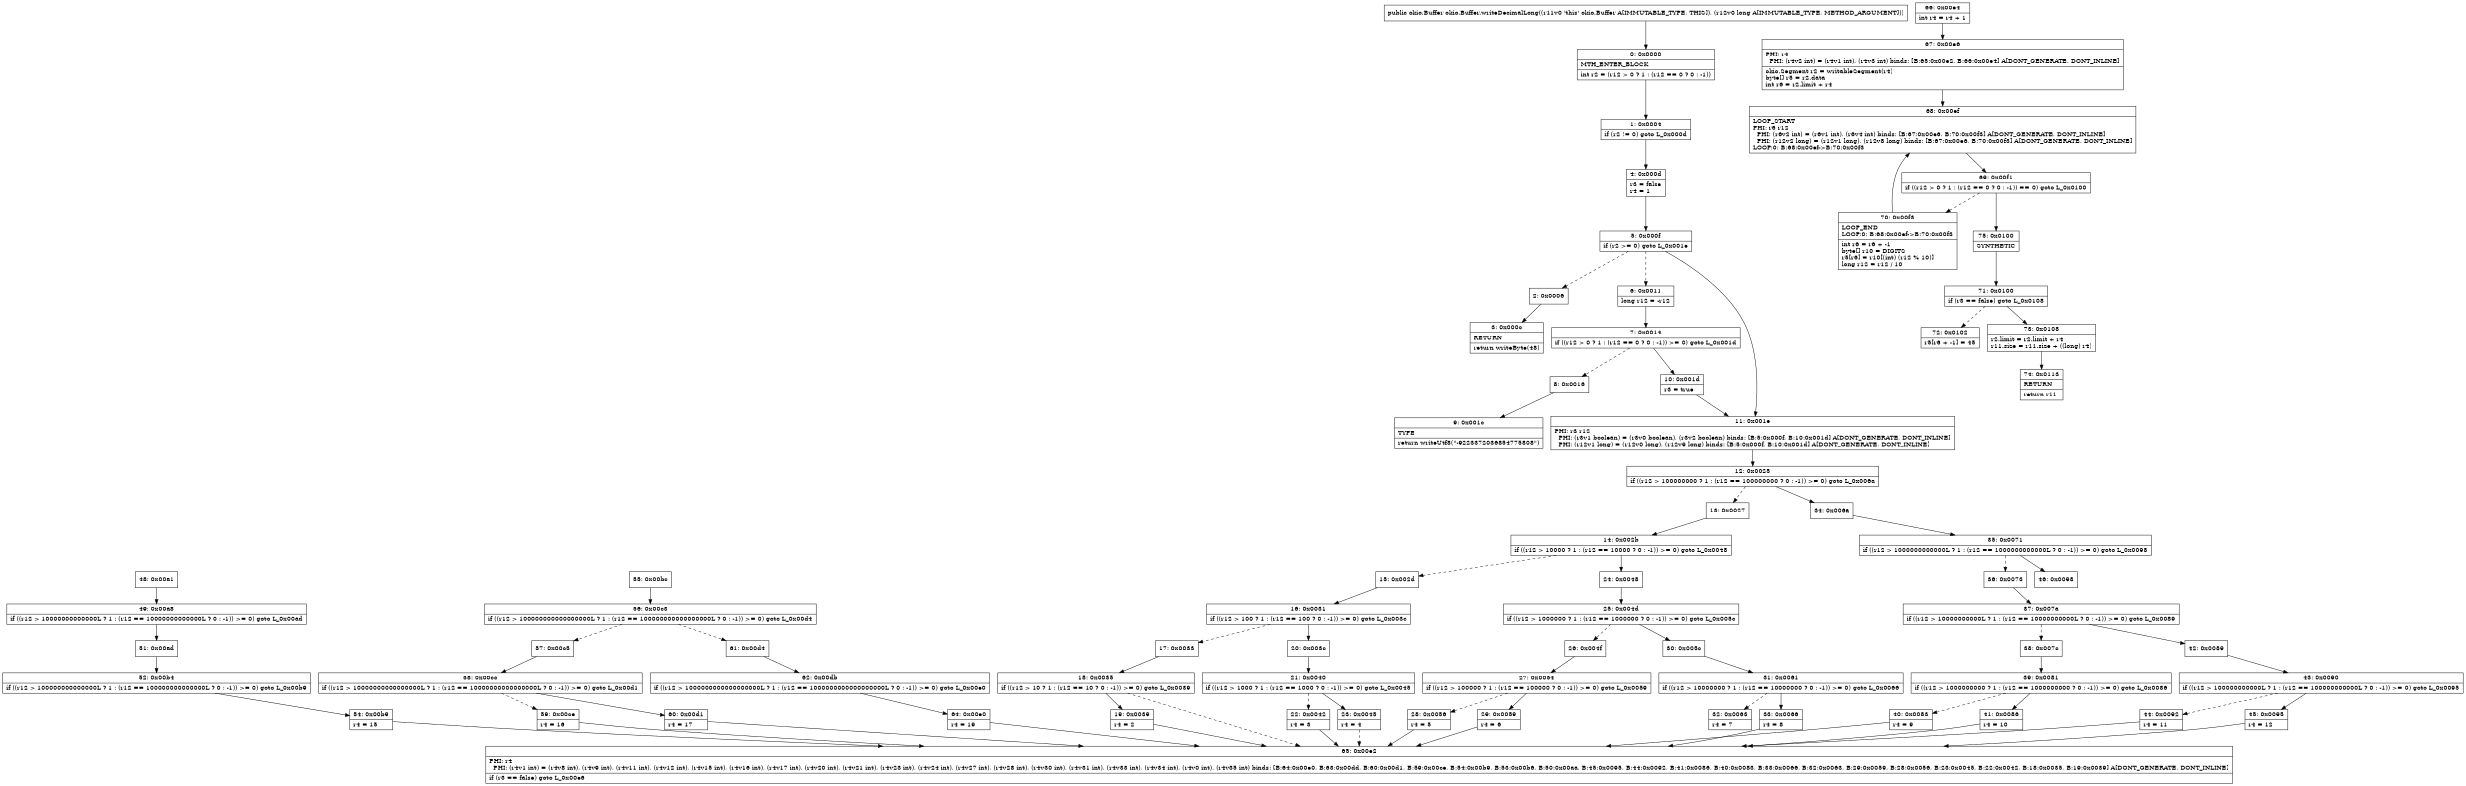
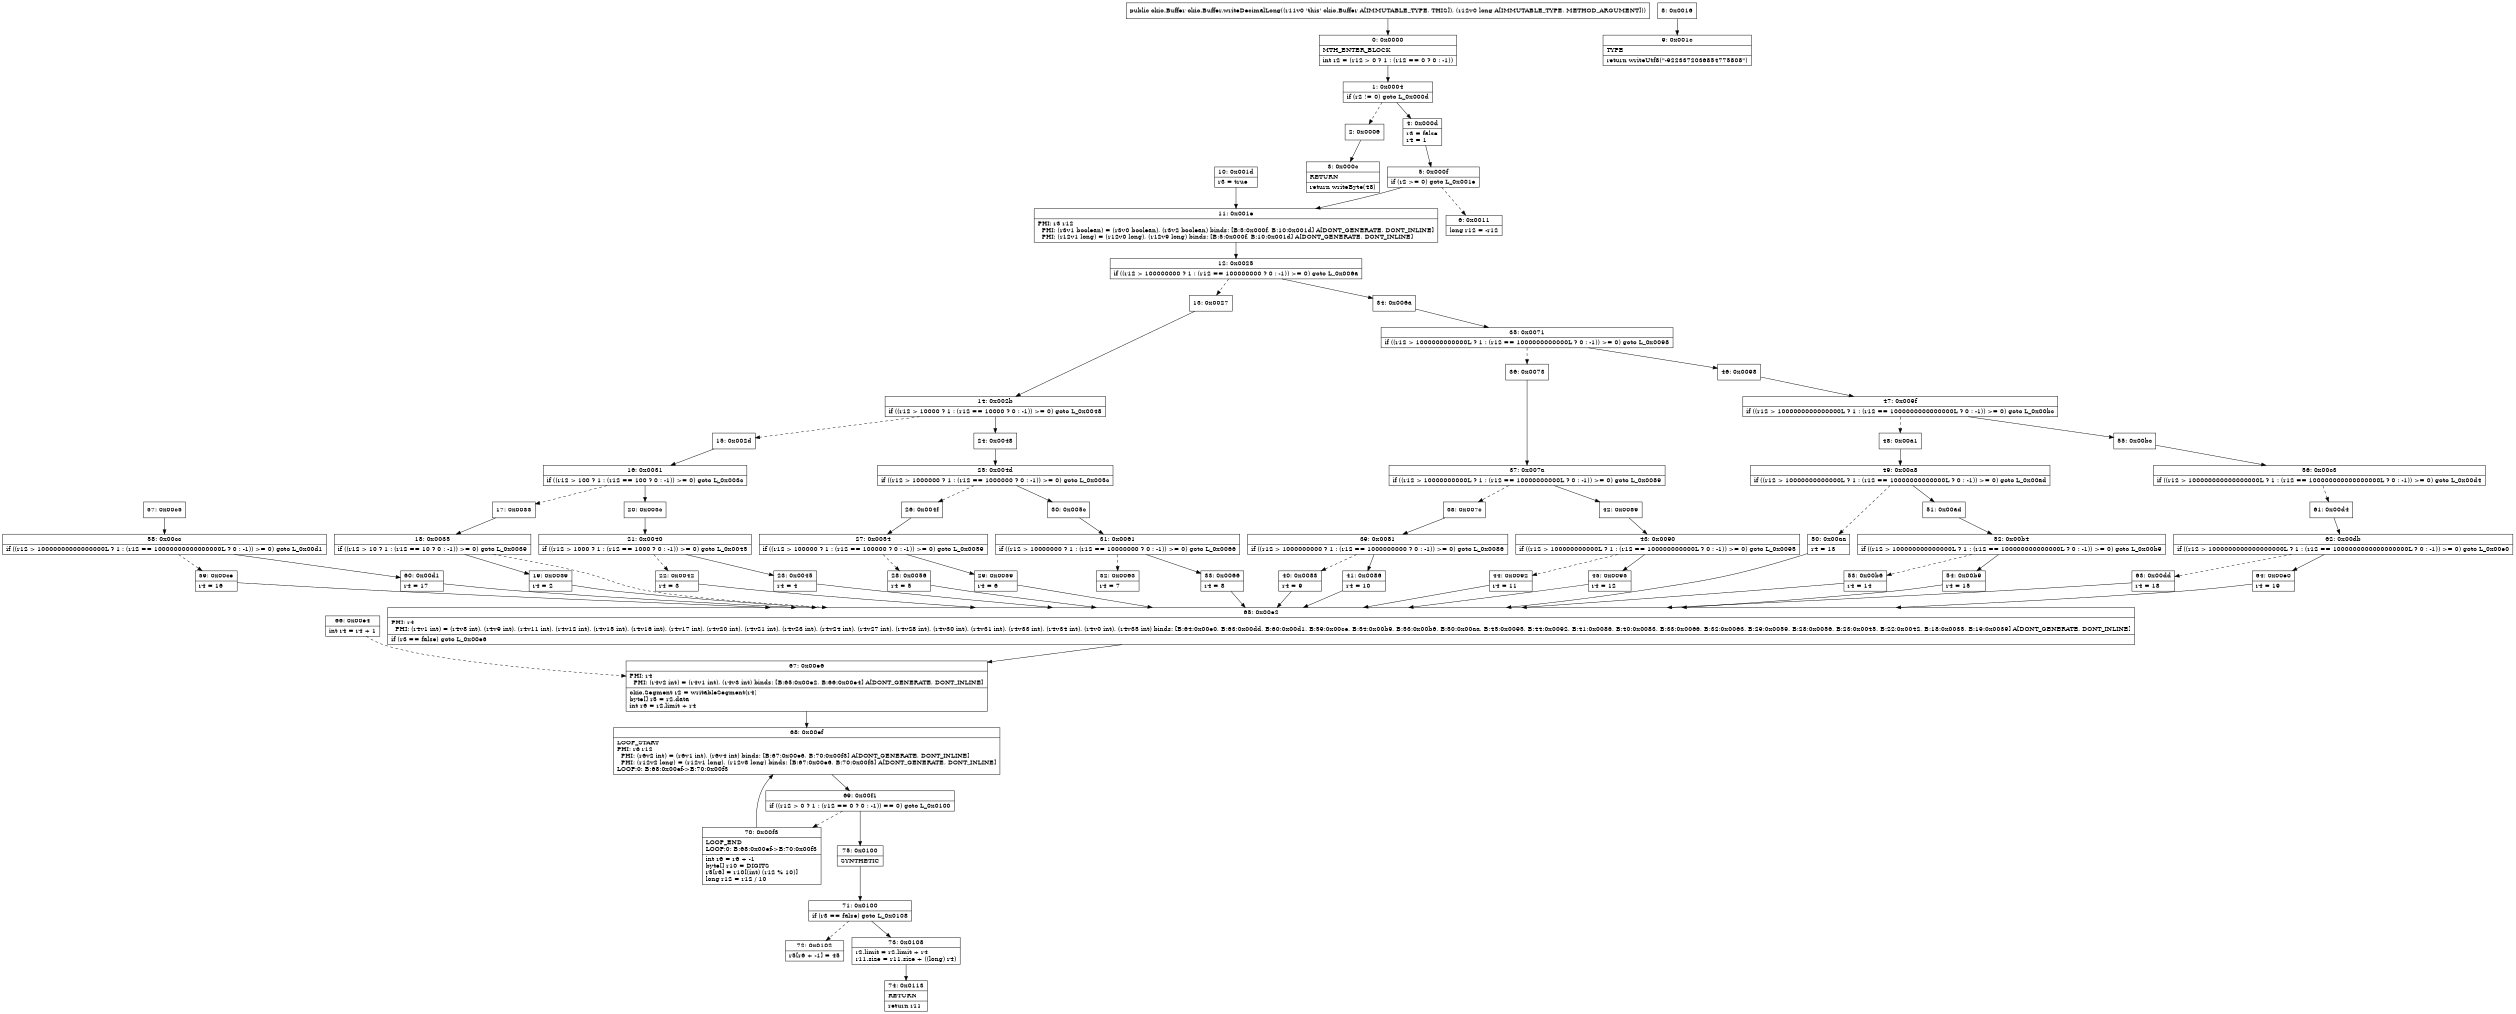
(1943, 29) -> (492, 664)
(1597, 269) -> (1377, 111)
(1646, 338) -> none
none -> (1900, 407)
none -> (1829, 544)
none -> (1865, 581)
none -> (2153, 581)
(600, 632) -> none
none -> (1057, 653)
(1359, 736) -> (932, 596)
